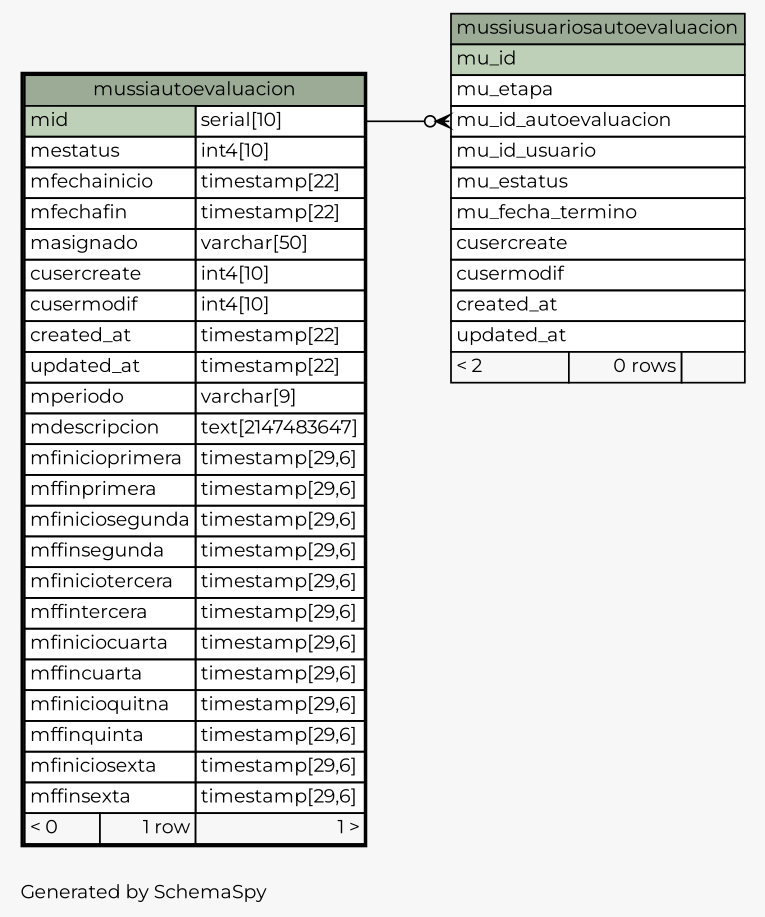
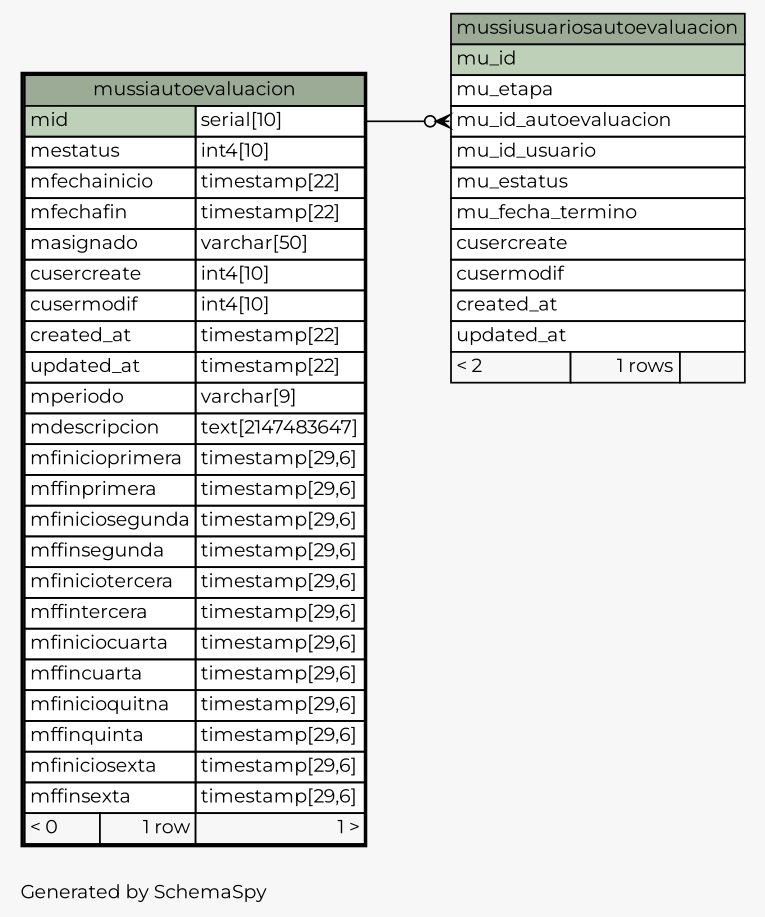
(645, 366) -> (646, 366)
